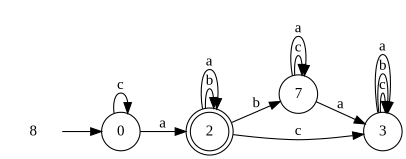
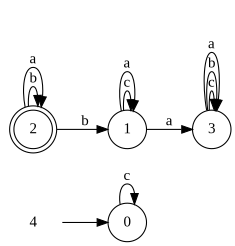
(298, 94) -> (127, 129)
(33, 132) -> (33, 222)
(158, 132) -> none
(293, 140) -> none
